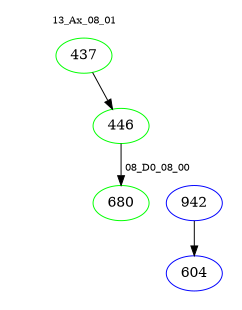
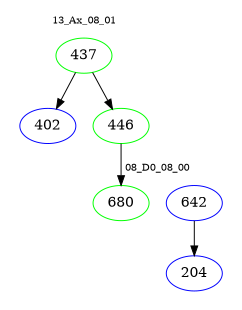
none -> (48, 126)
(194, 203) -> (194, 203)
(194, 273) -> (194, 273)
